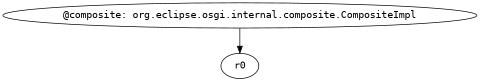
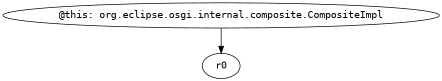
(240, 15) -> (221, 15)
